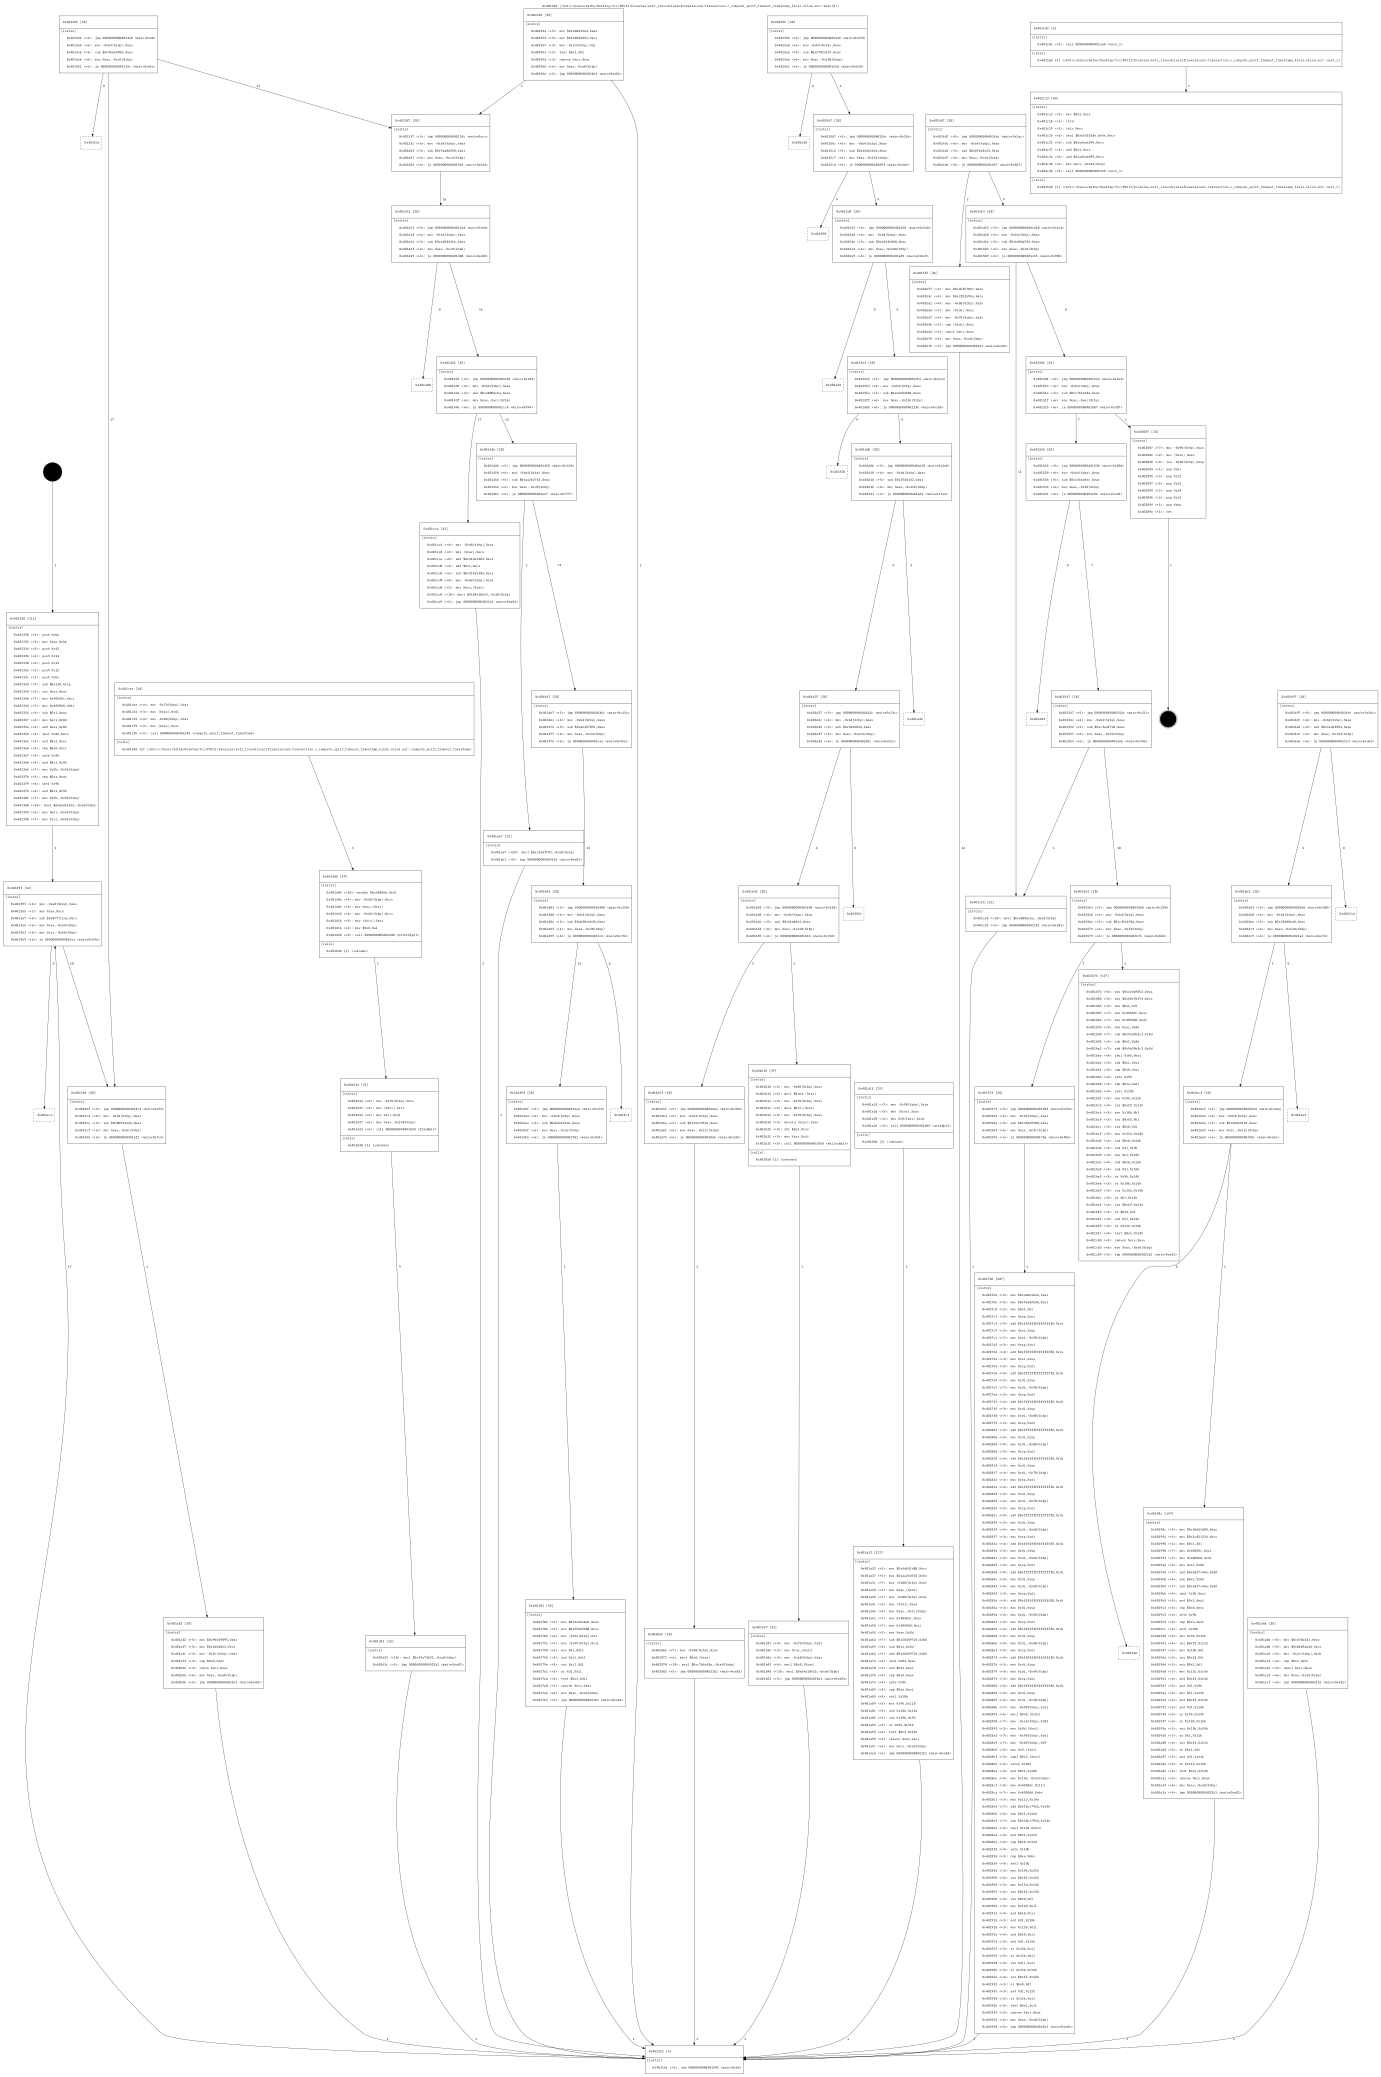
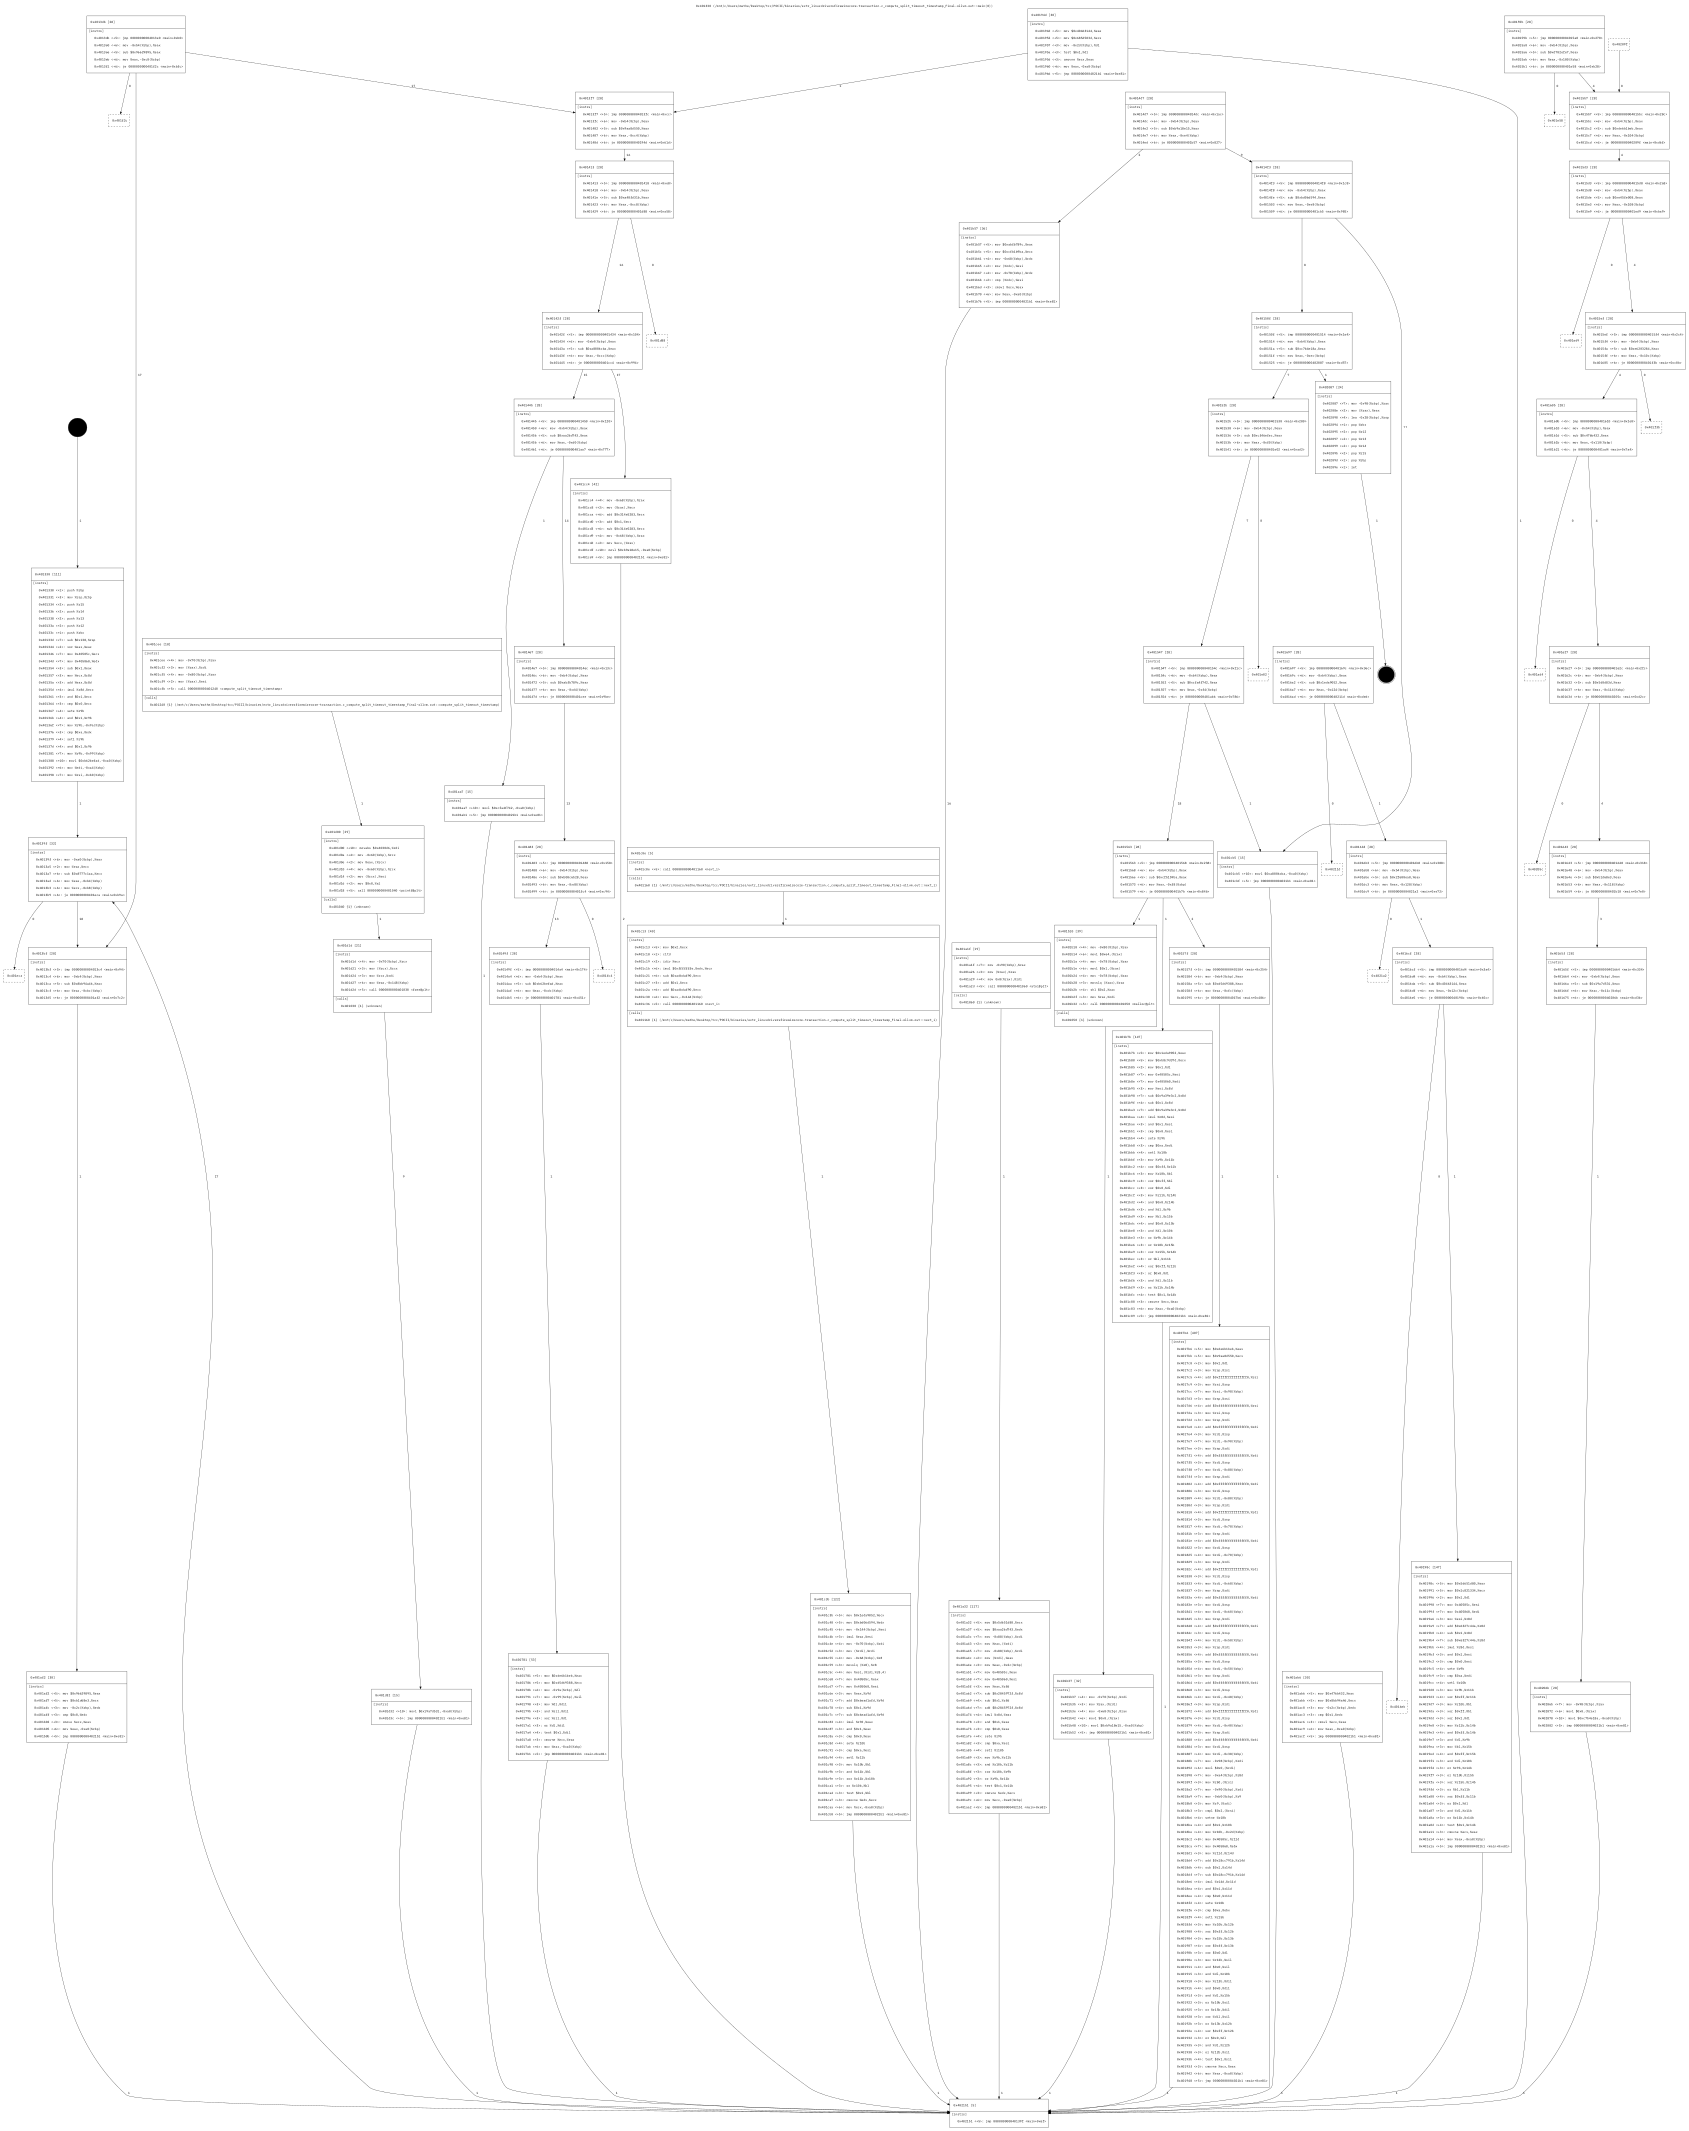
(834, 198) -> (1619, 70)
(794, 1002) -> (1141, 910)
none -> (861, 1707)
none -> (1161, 1759)
